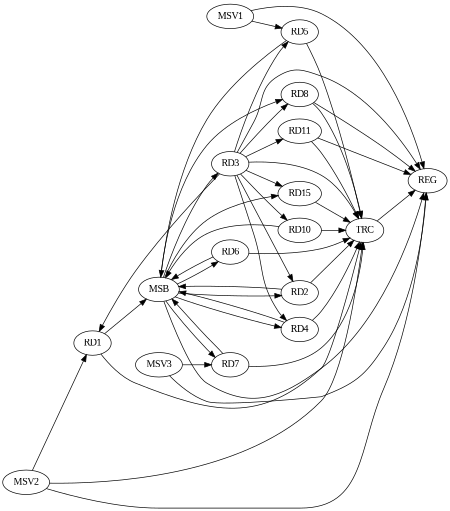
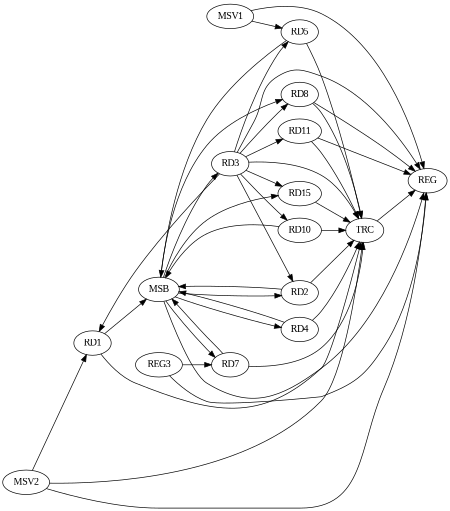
(257, 246) -> none
(230, 252) -> none
(159, 365) -> (159, 365)
